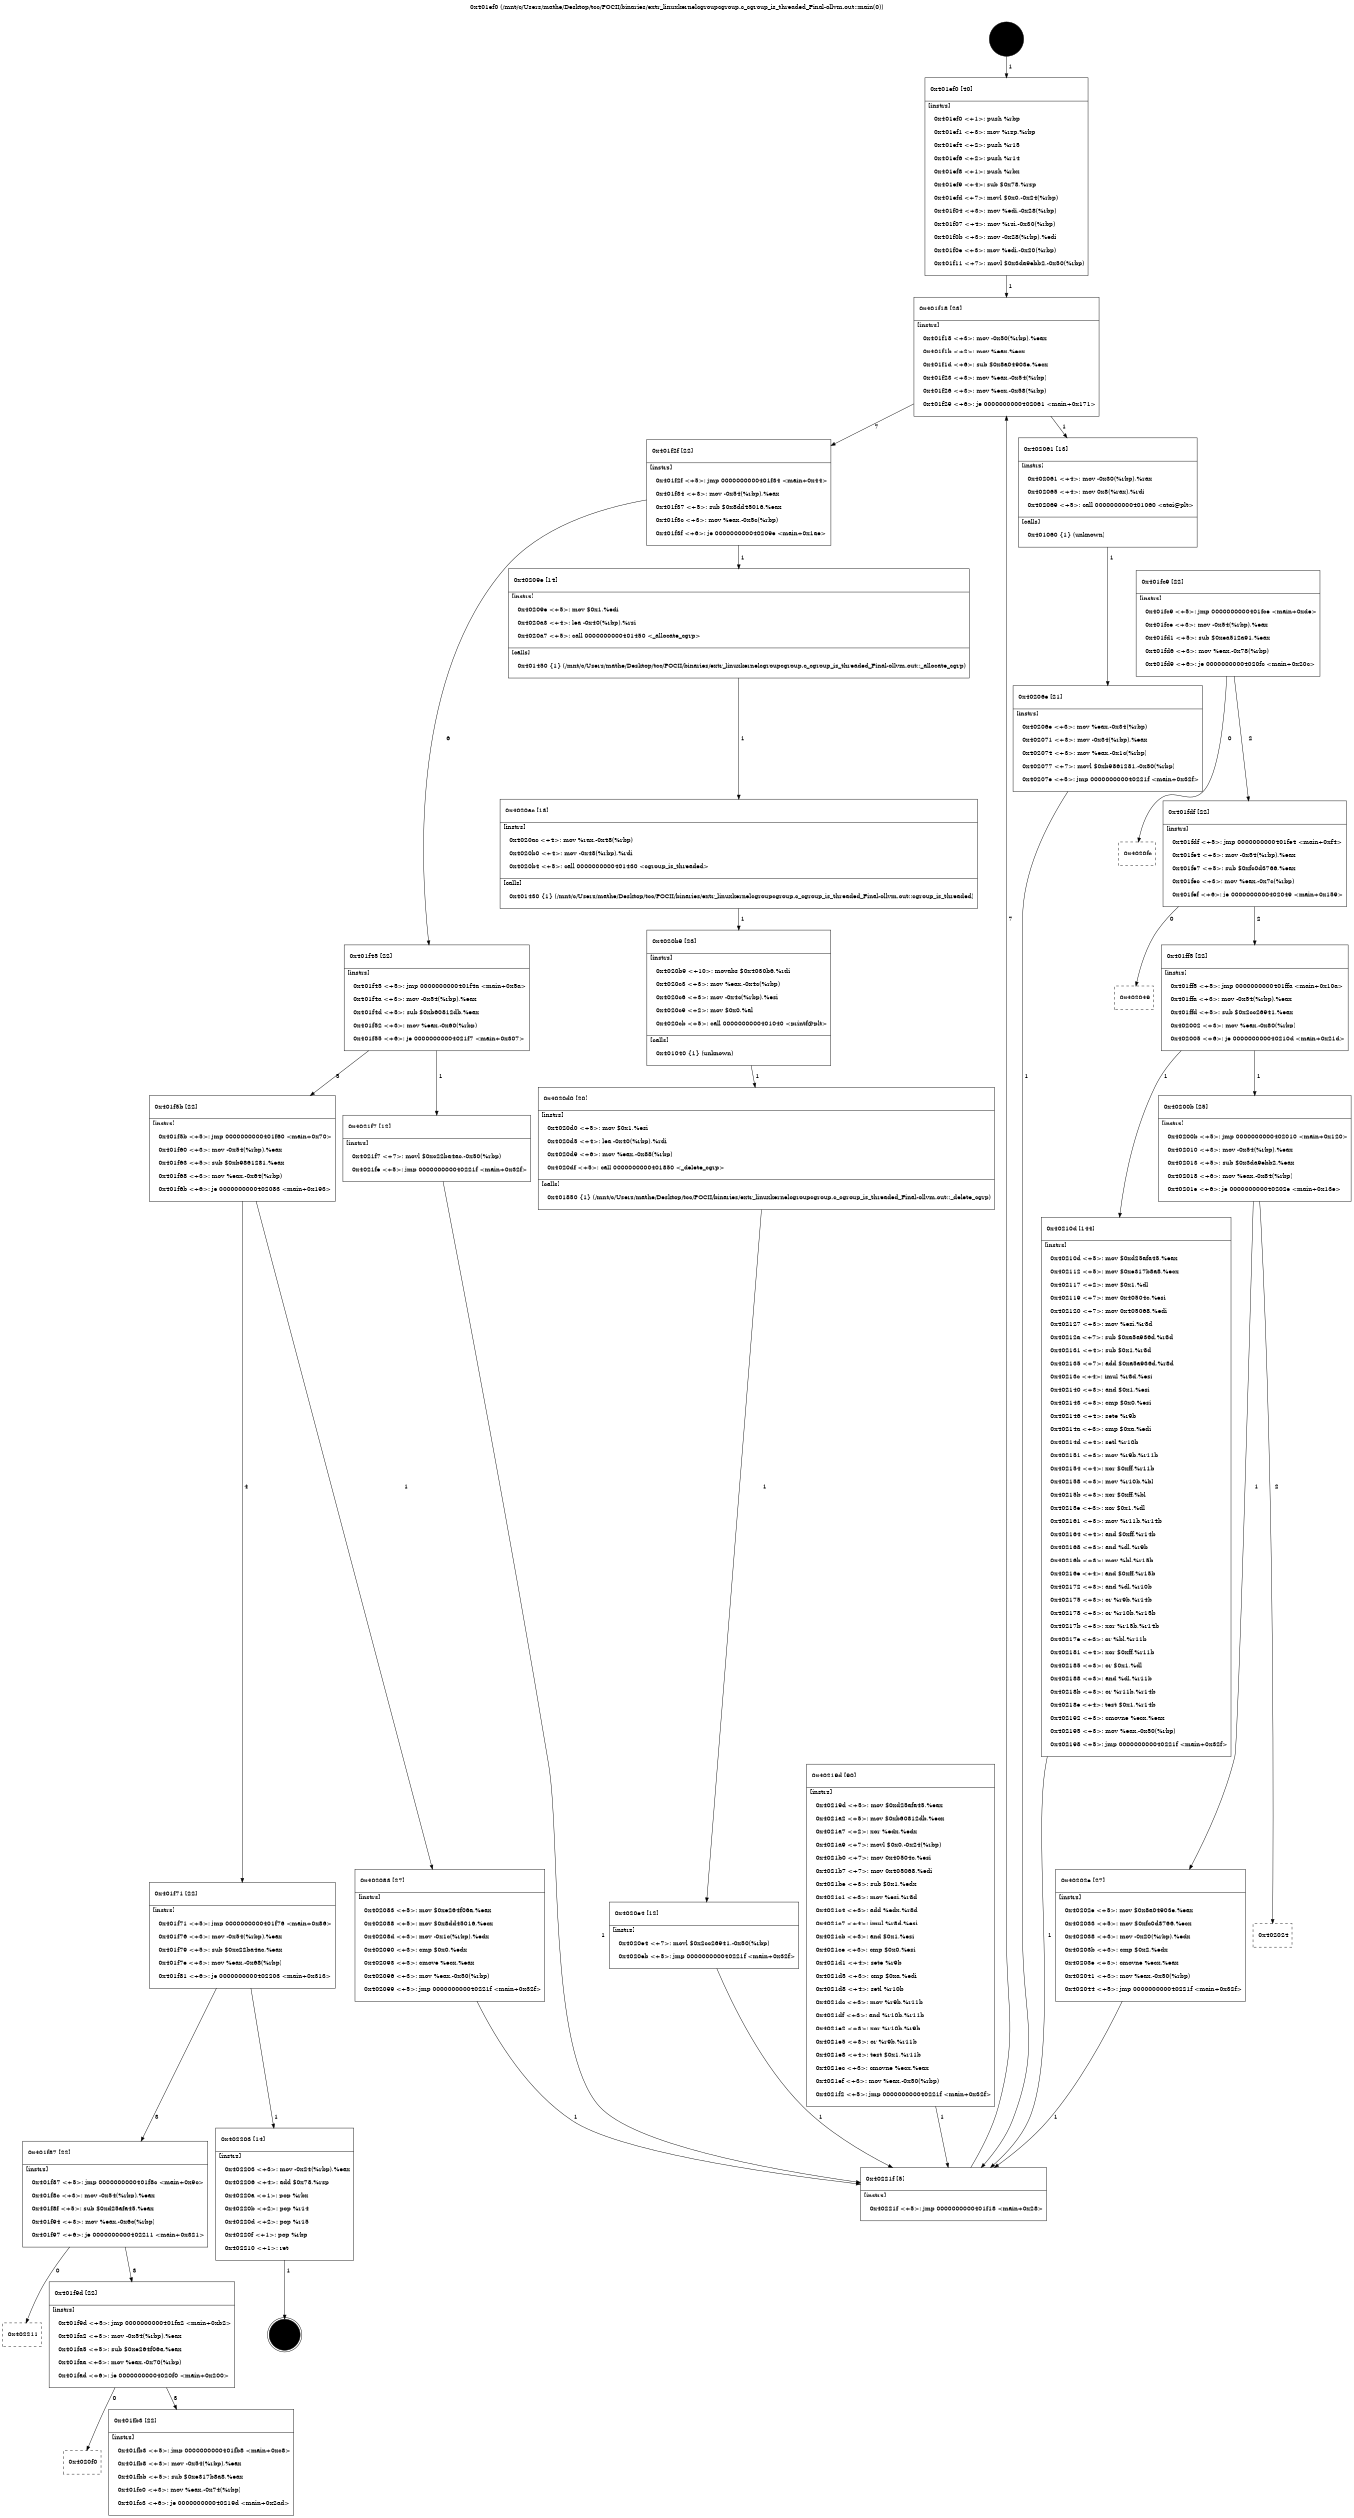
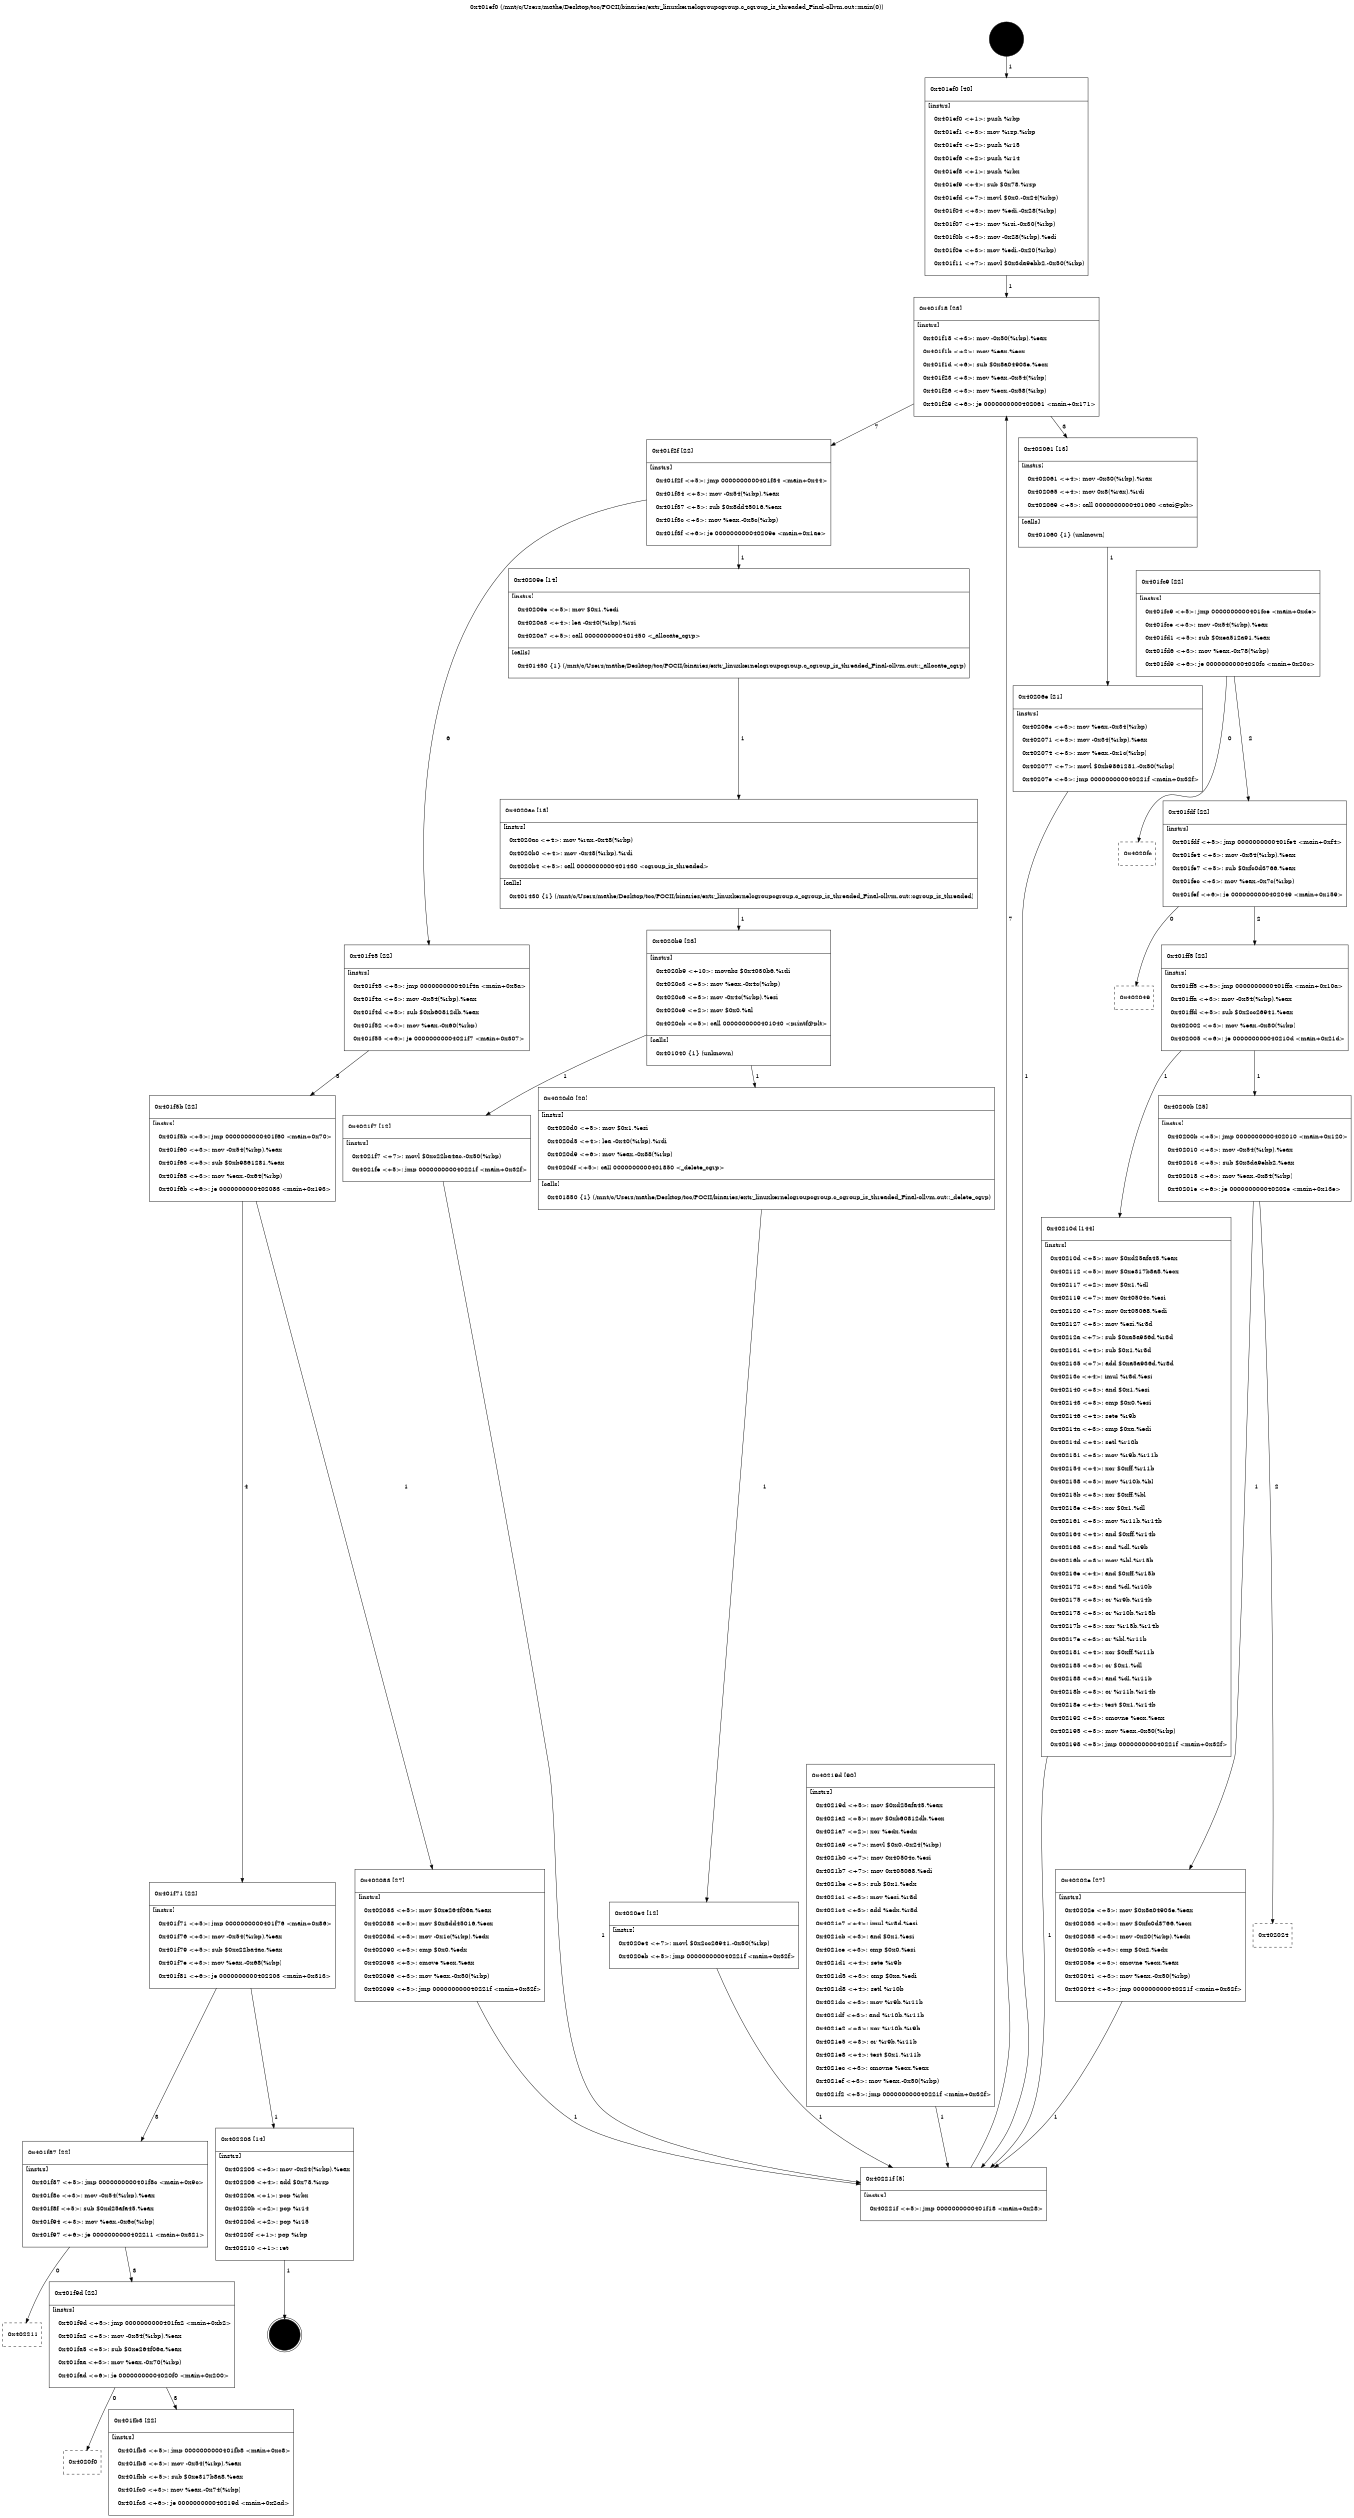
(1063, 427) -> (1063, 427)
(437, 1081) -> (567, 1071)
